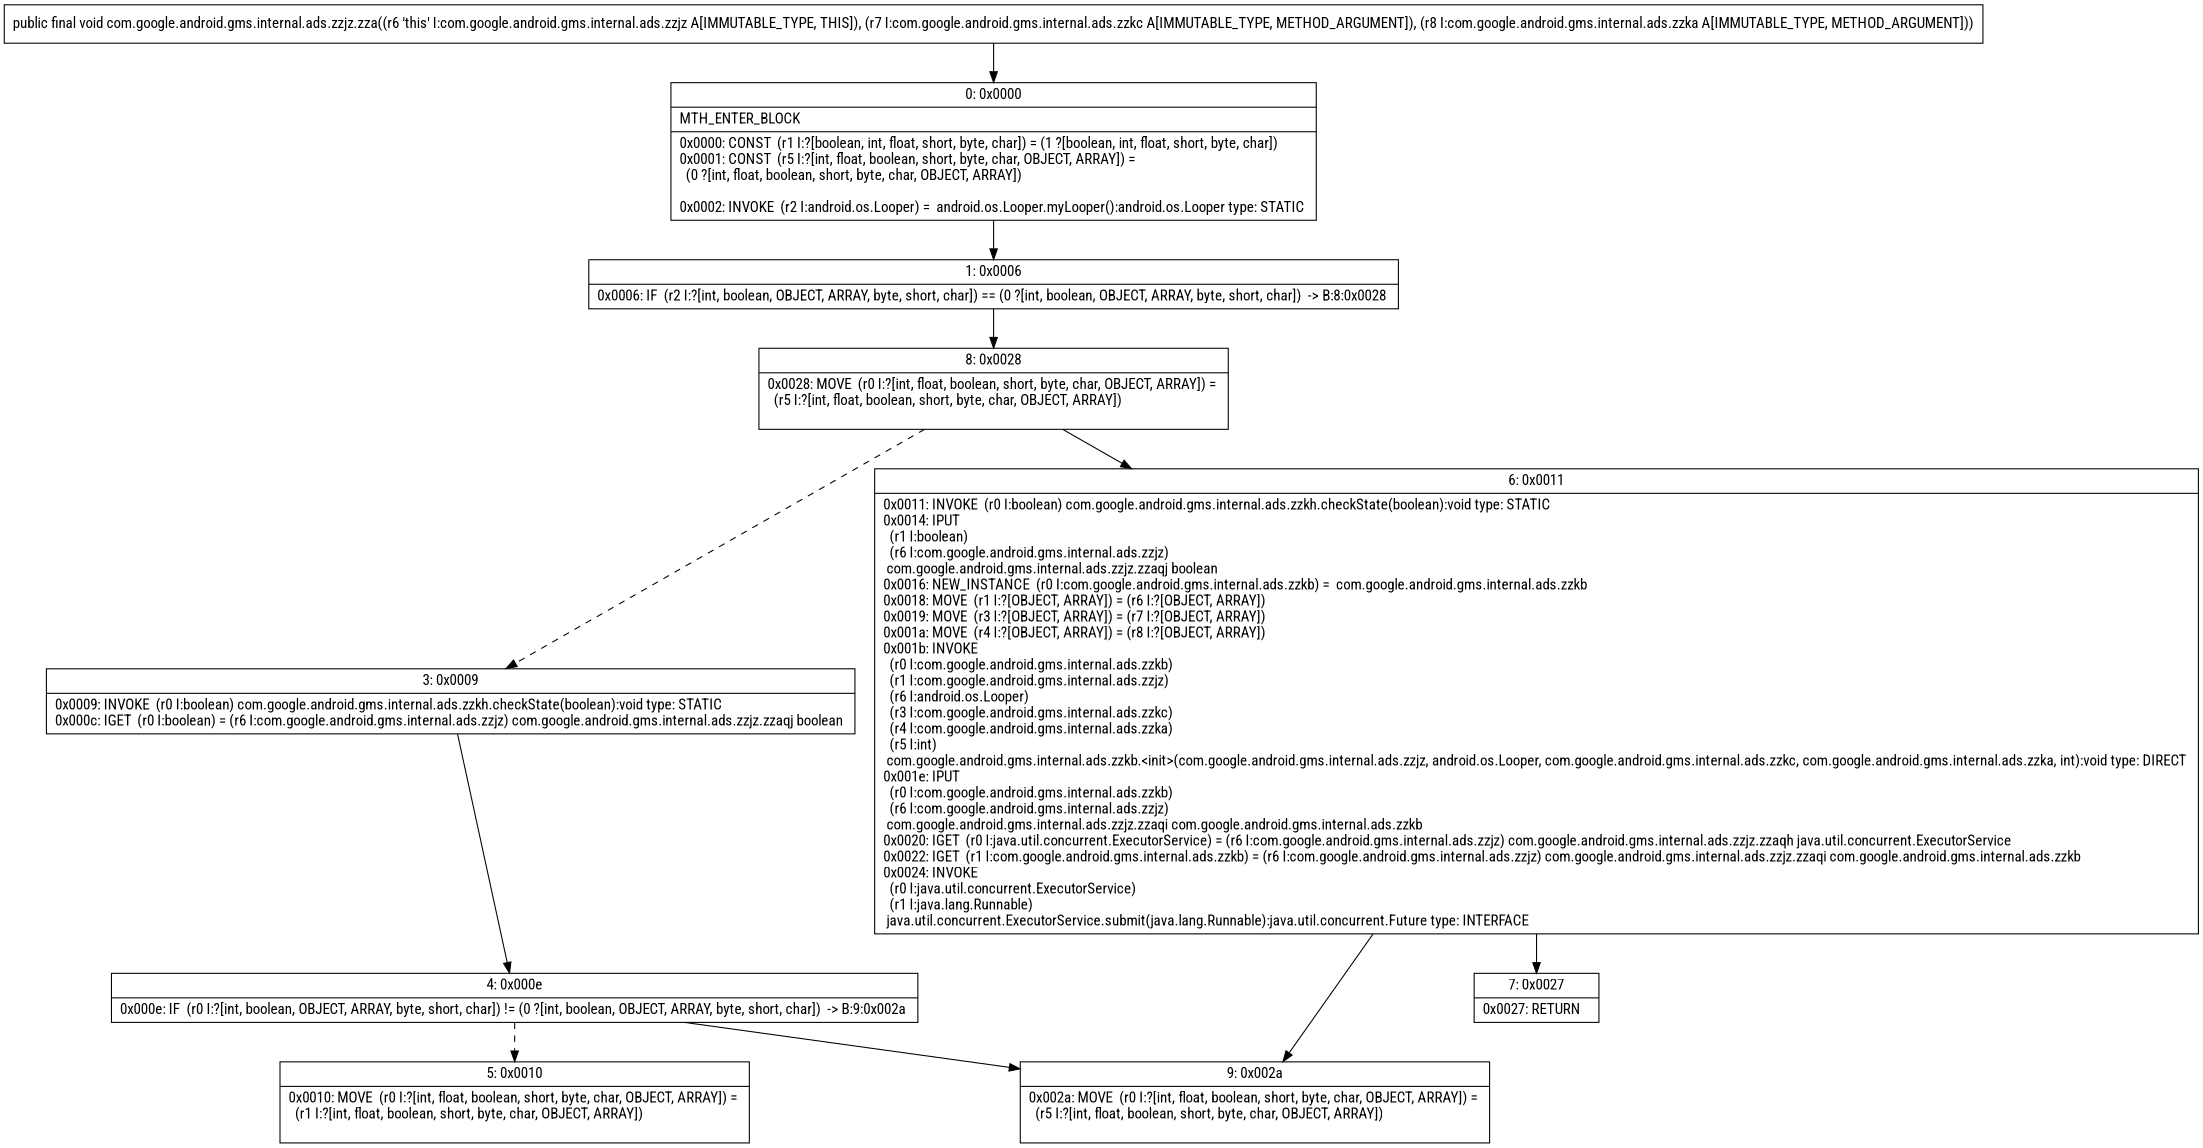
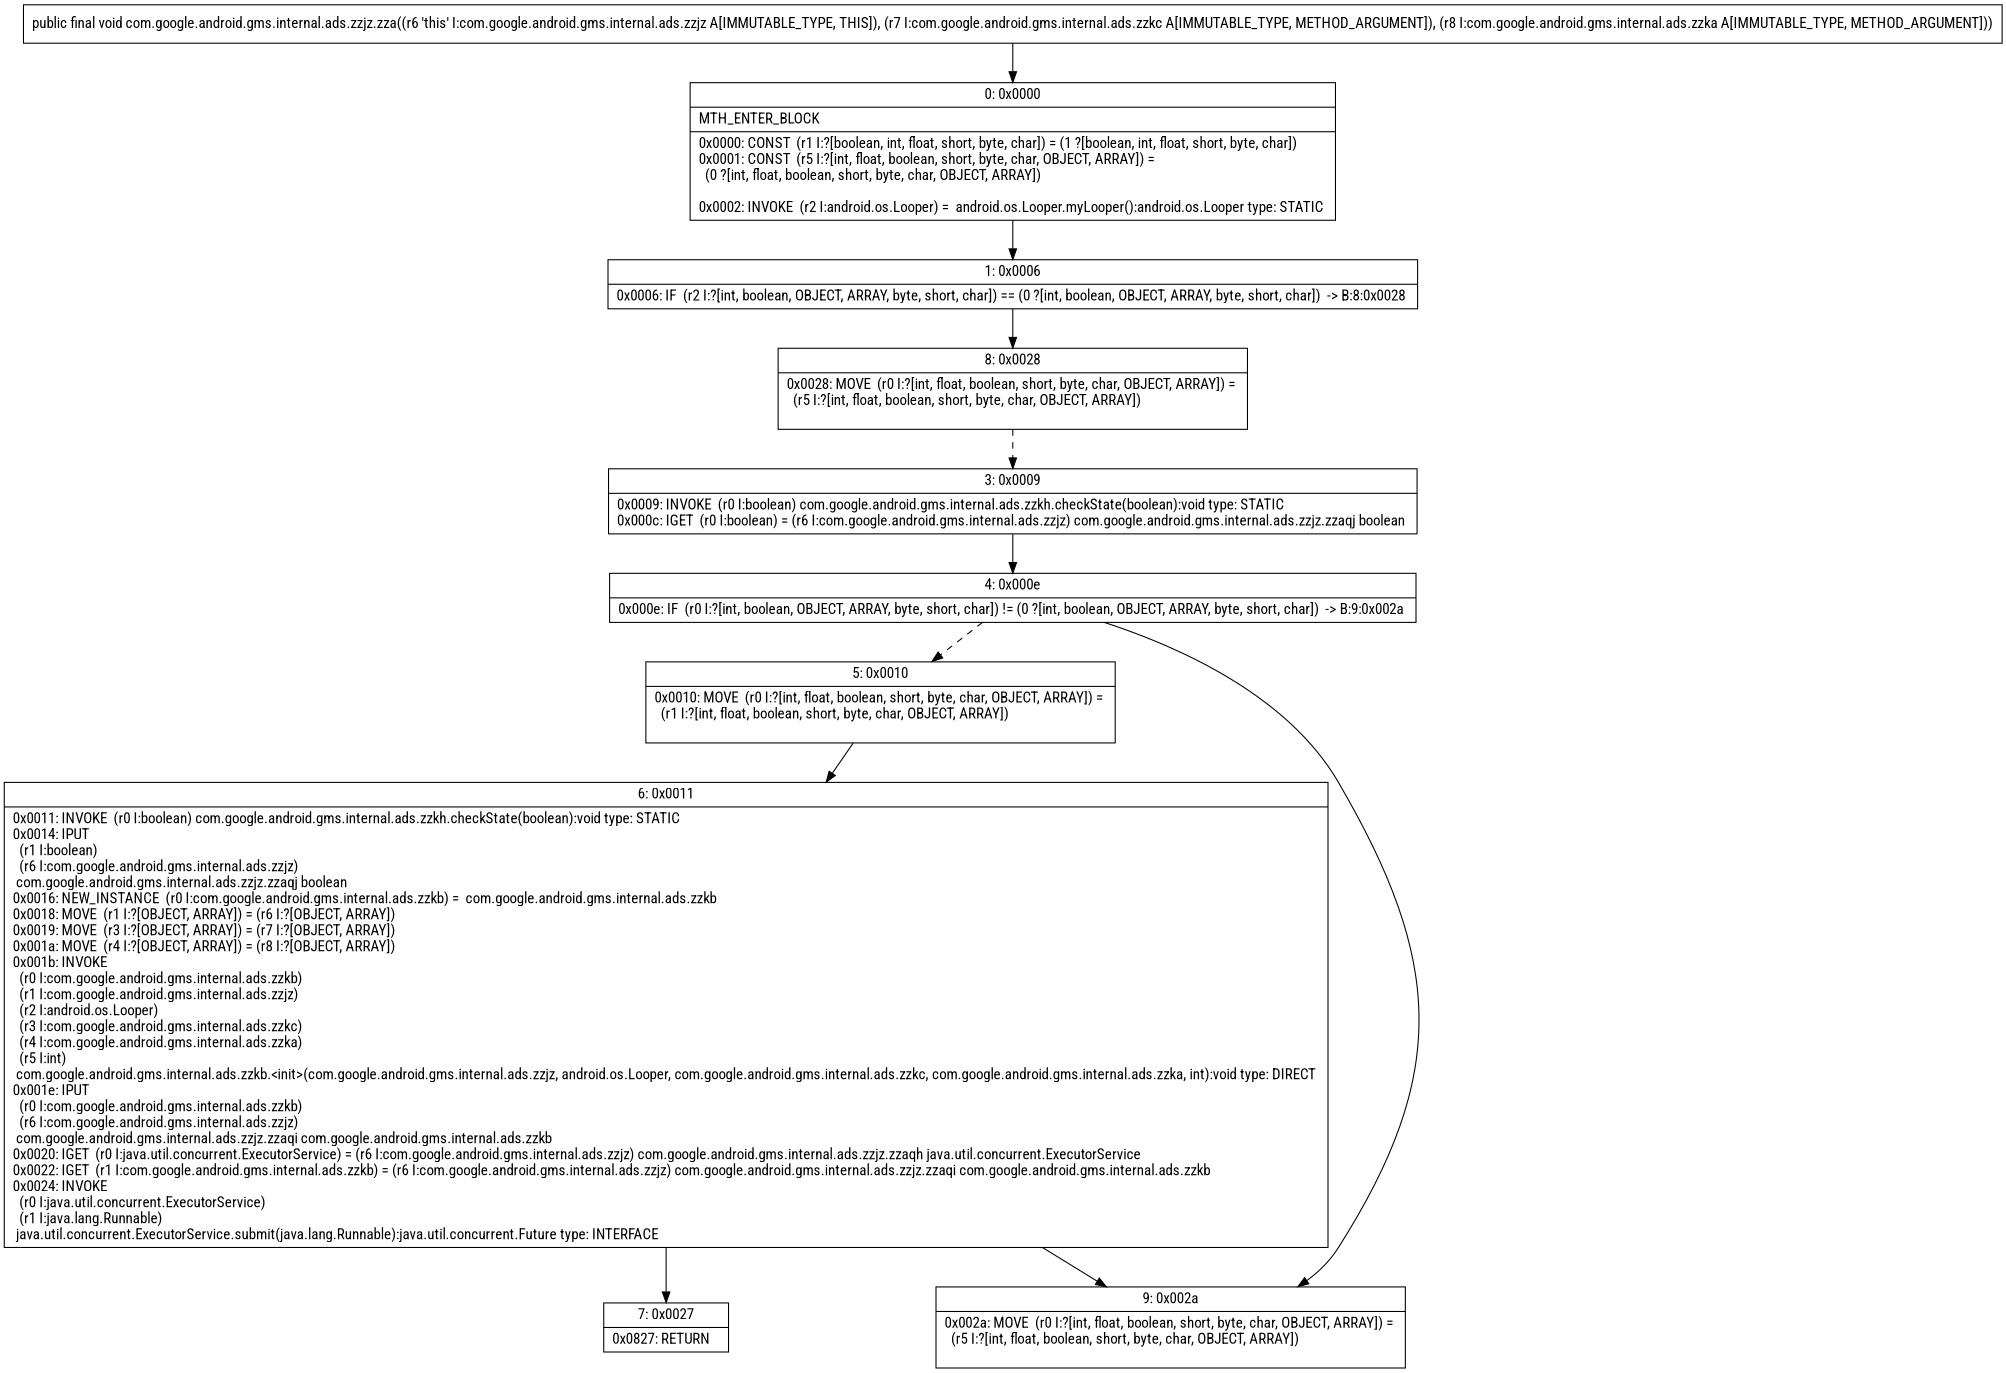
(1092, 446) -> (843, 758)
(956, 697) -> (86, 1011)
(1537, 1010) -> (666, 1339)
